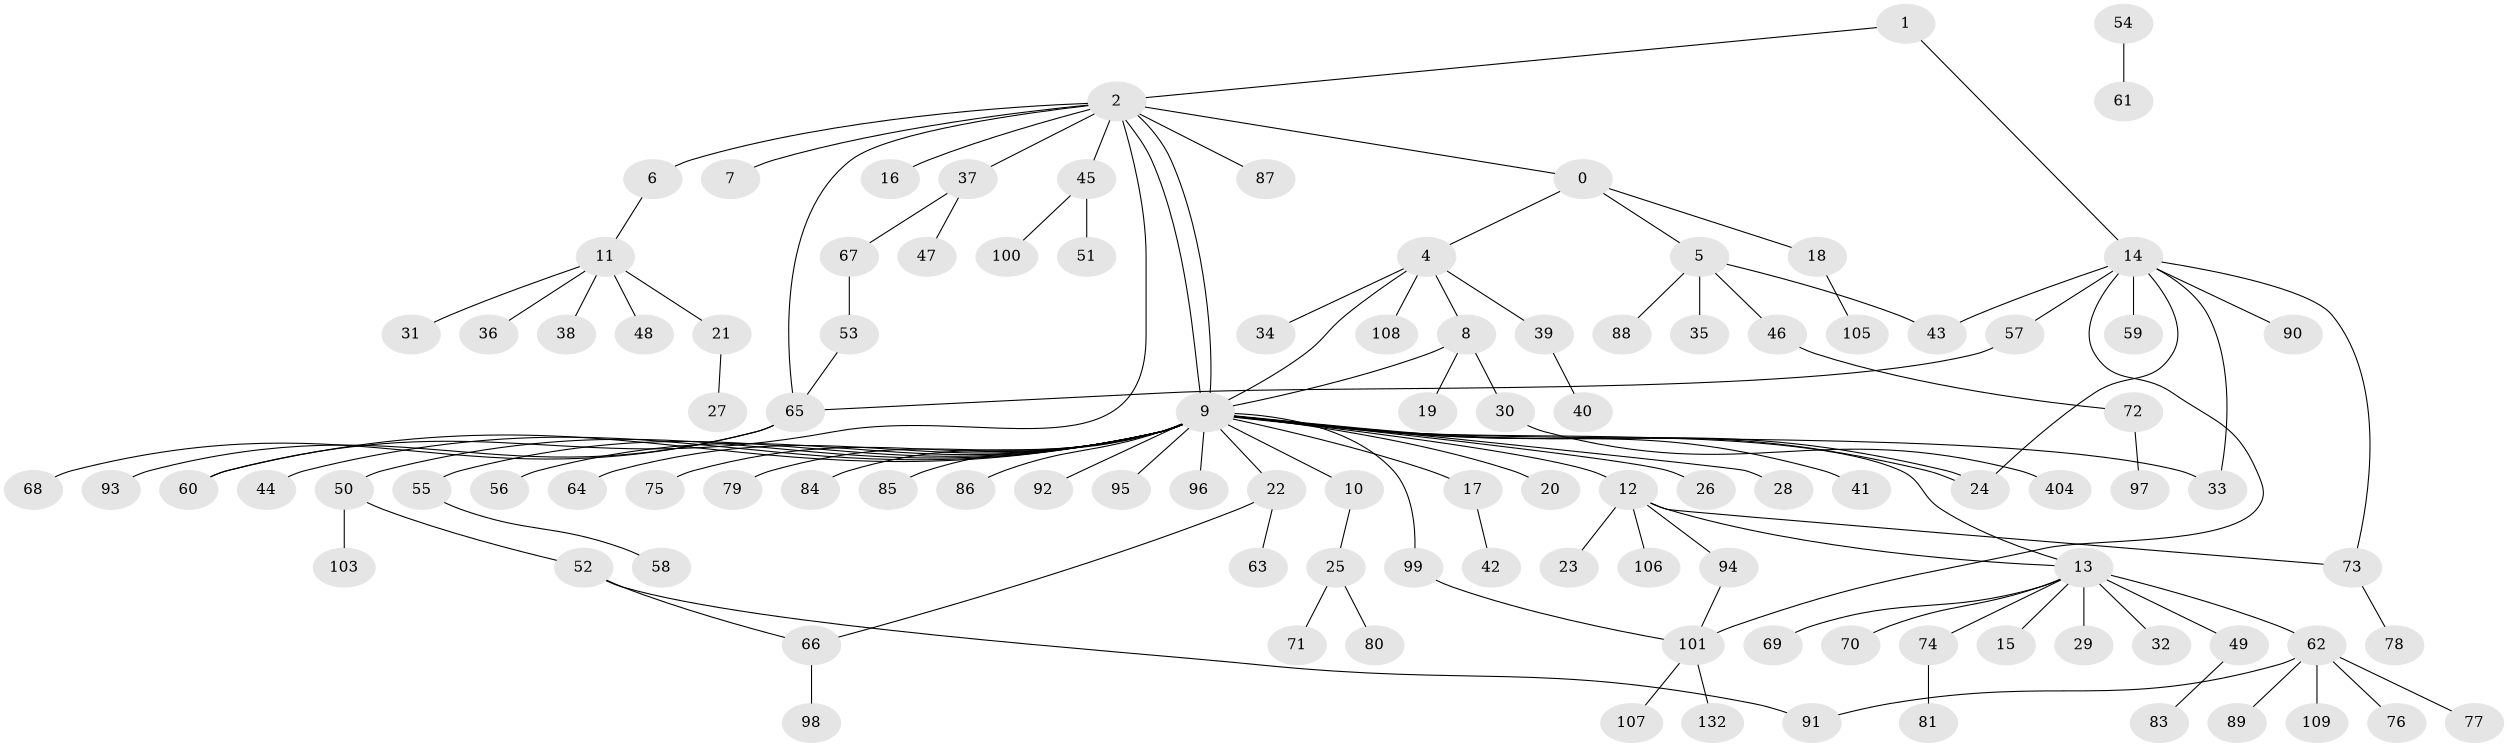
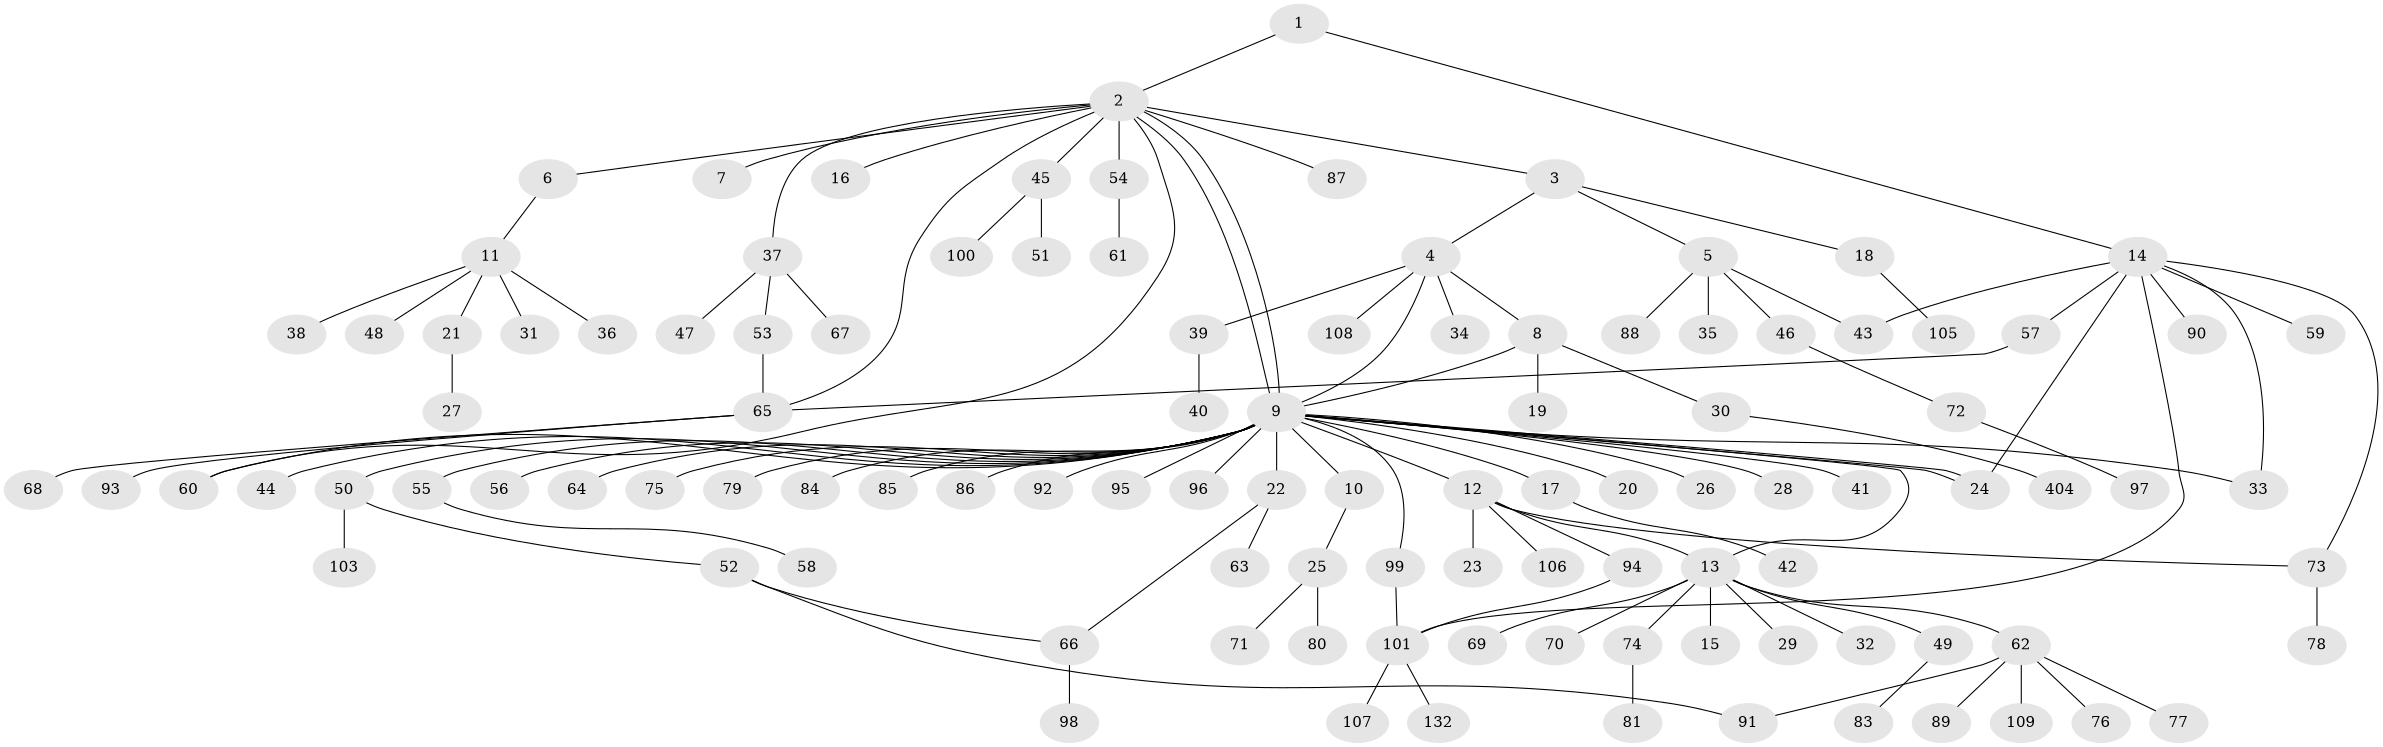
none -> (1119, 140)
(1583, 179) -> (1555, 179)
(849, 296) -> (768, 296)
